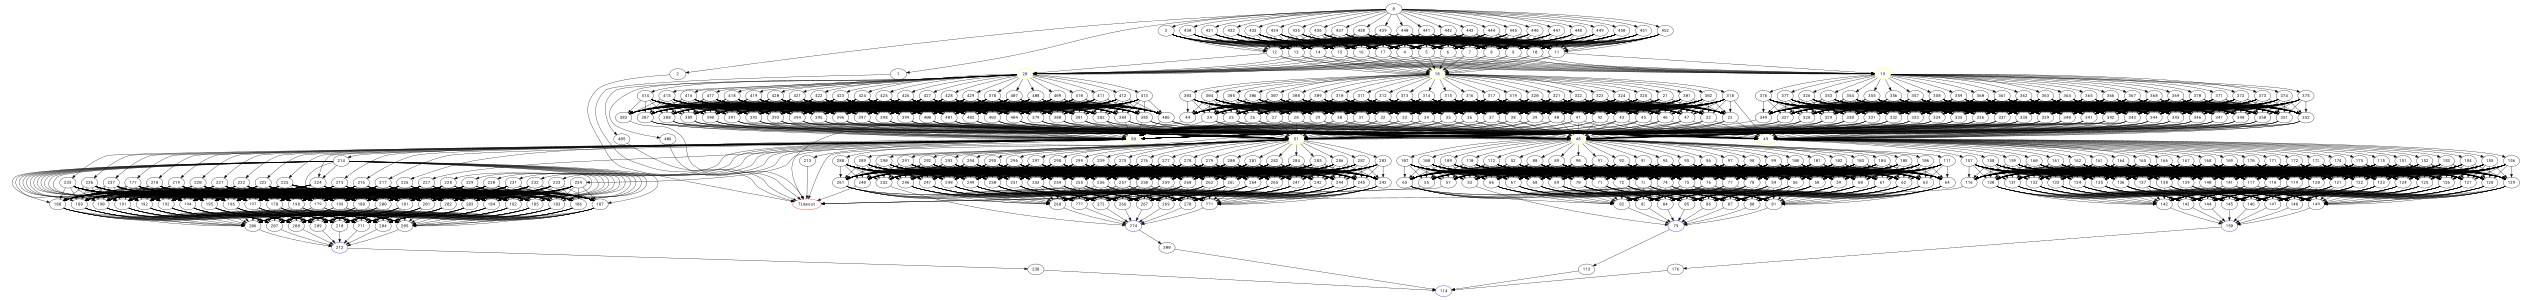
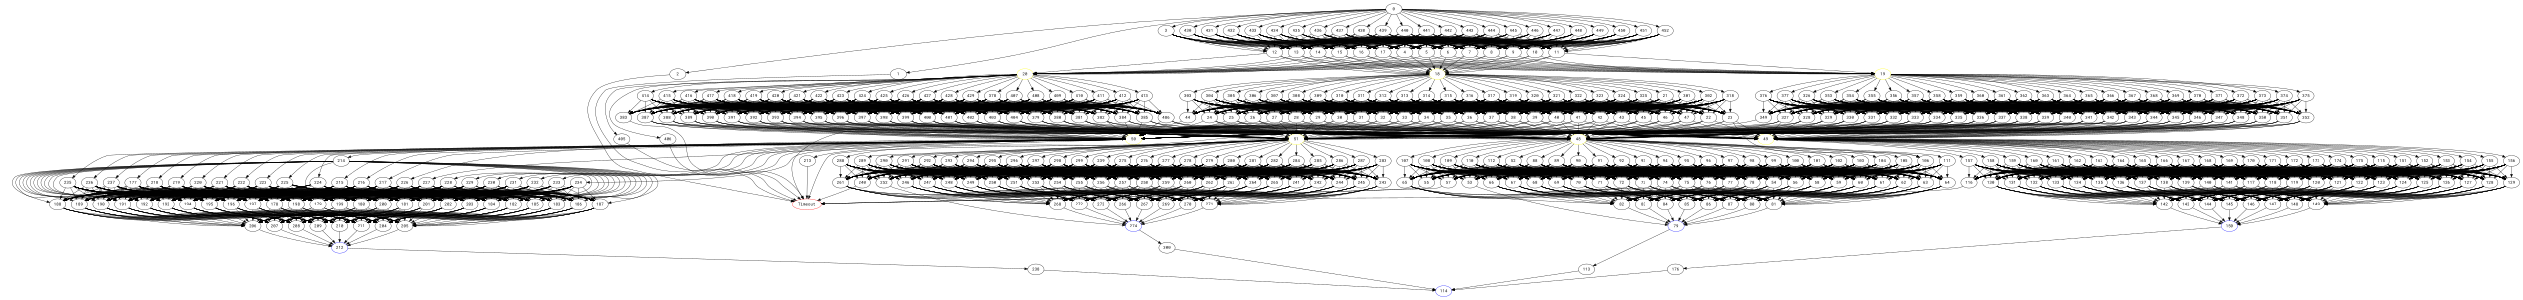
(1747, 116) -> (1647, 134)
(1516, 134) -> (1820, 152)
(331, 171) -> (539, 166)
